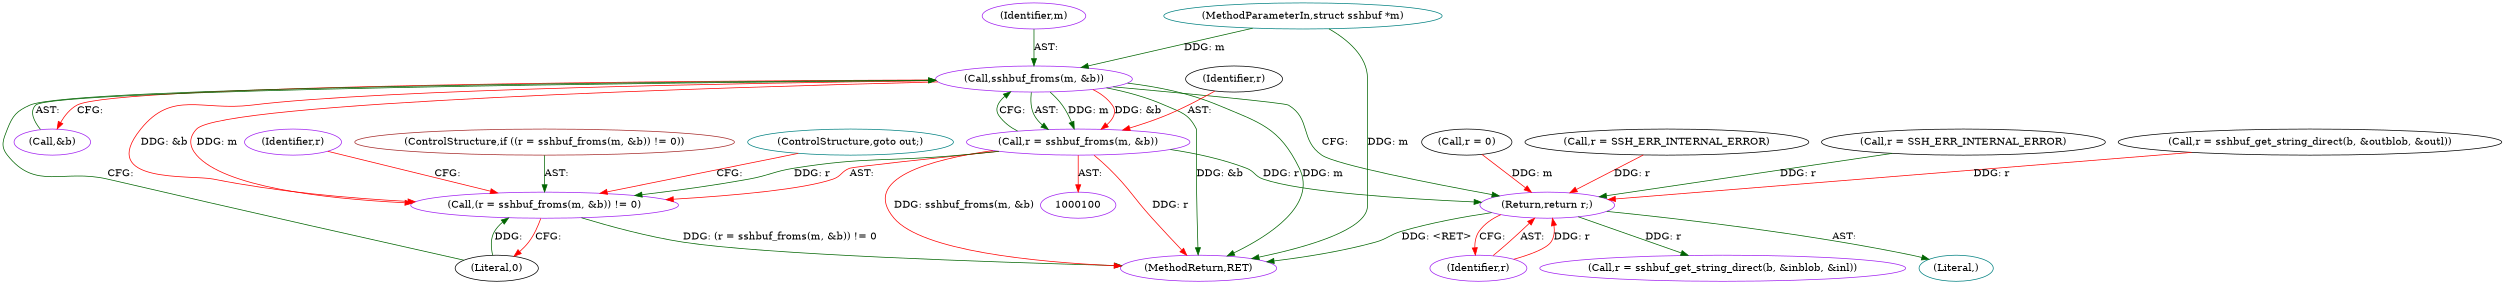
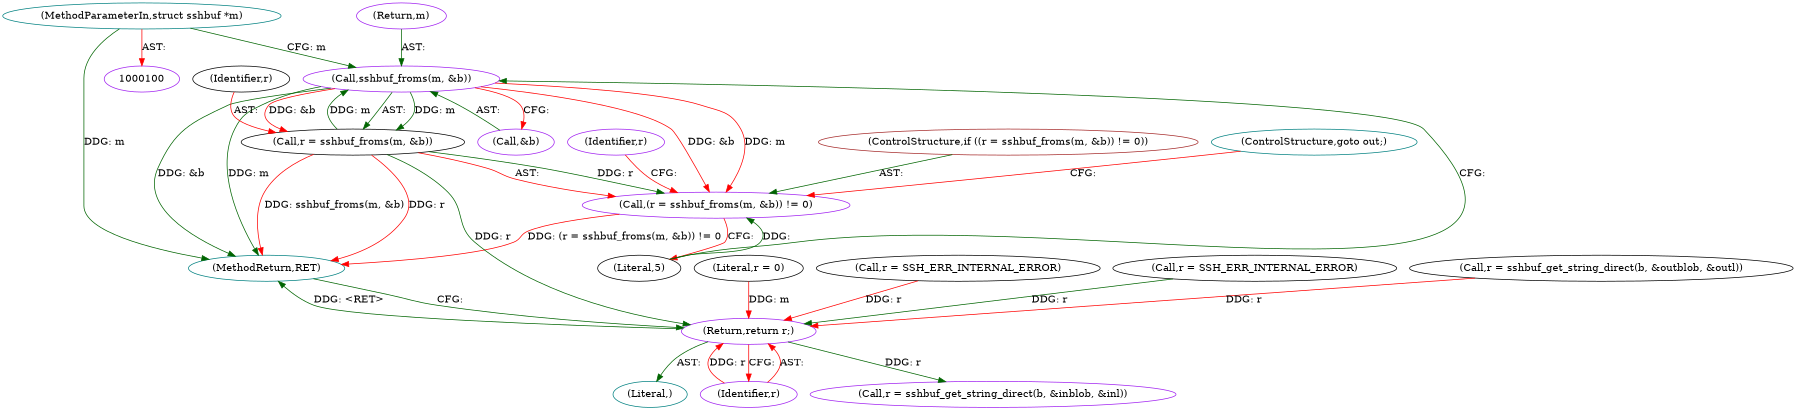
(1034, 16) -> (401, 16)
(1205, 47) -> (307, 47)
(1014, 111) -> (350, 111)
(1305, 129) -> (494, 313)
(1078, 142) -> (353, 142)
(1467, 142) -> (749, 268)
(1078, 170) -> (142, 44)
(846, 255) -> (494, 248)
(497, 268) -> (639, 268)
(1199, 268) -> (267, 268)
